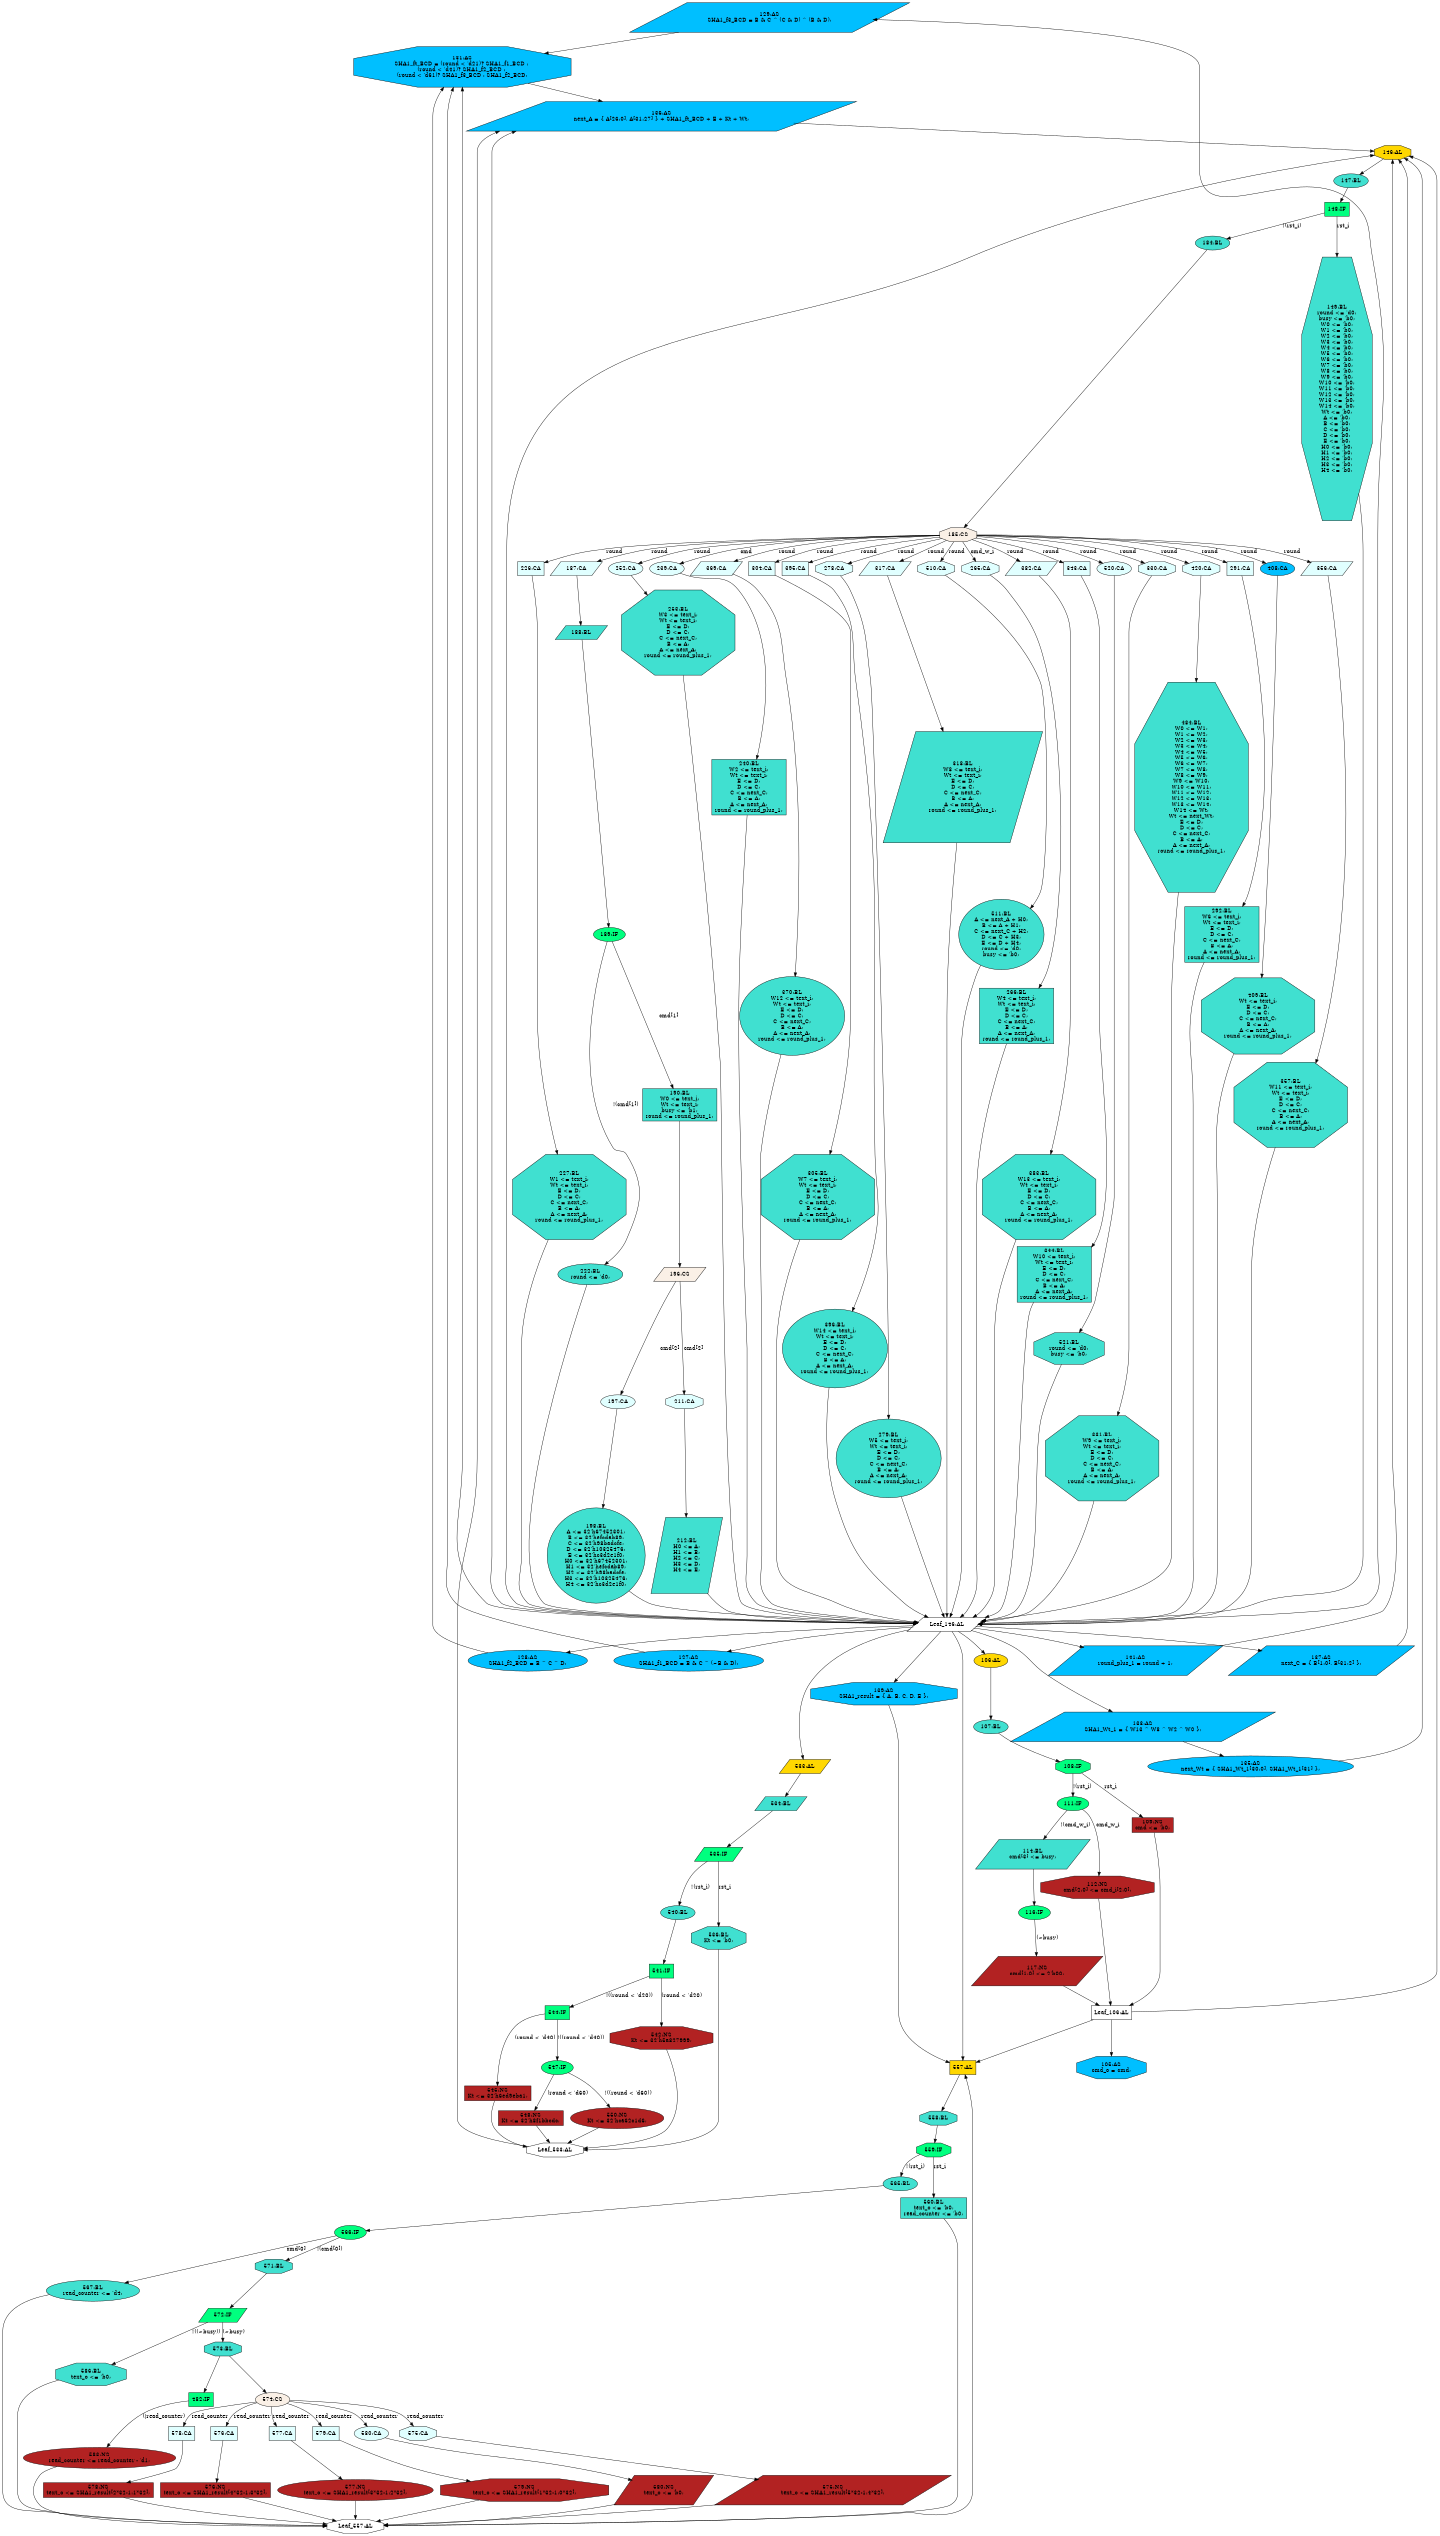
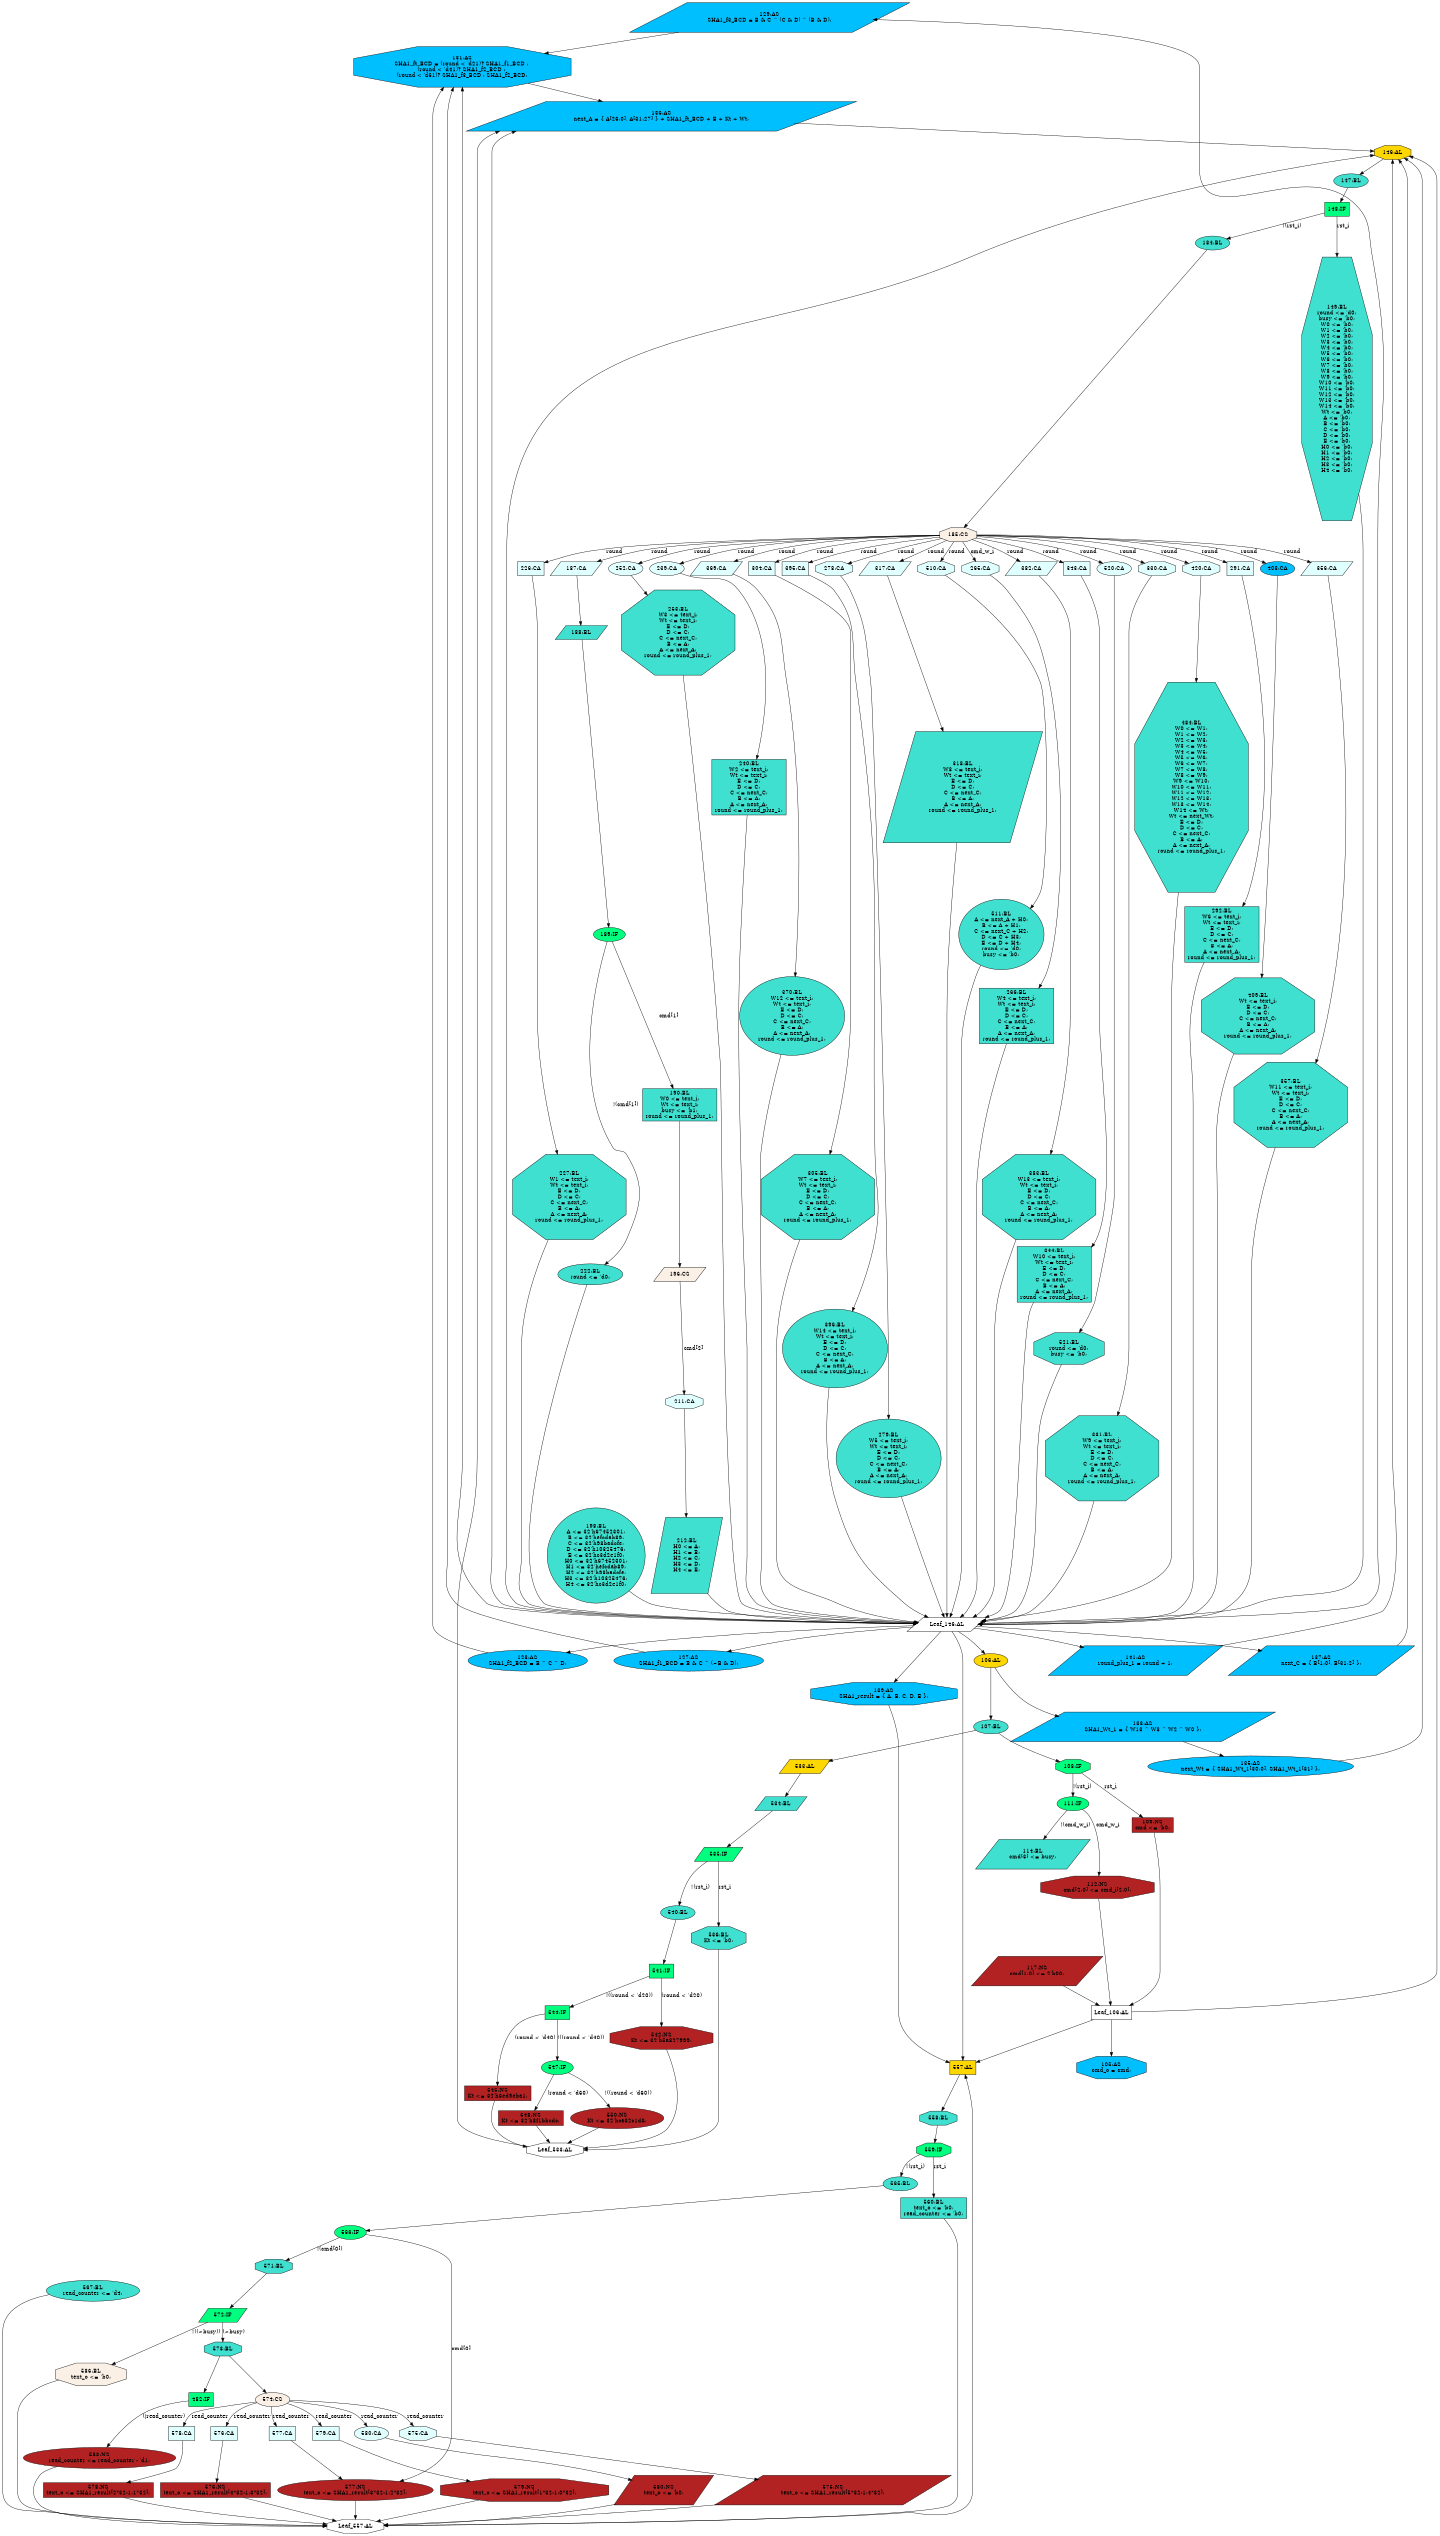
(746, 552) -> (746, 552)
(618, 1402) -> none
(824, 1668) -> (904, 1745)
(1040, 1669) -> (1020, 1698)
(1034, 1913) -> none
(232, 2259) -> (452, 2338)
(91, 2374) -> (91, 2374)
